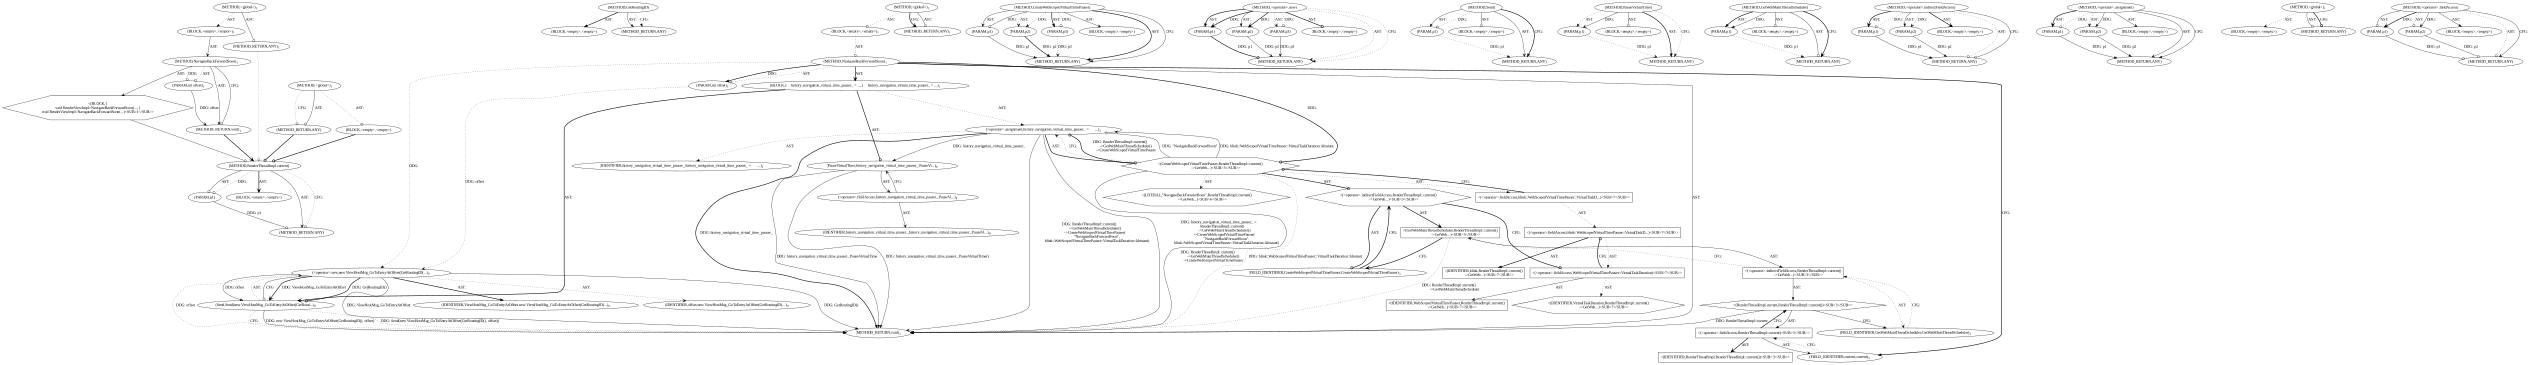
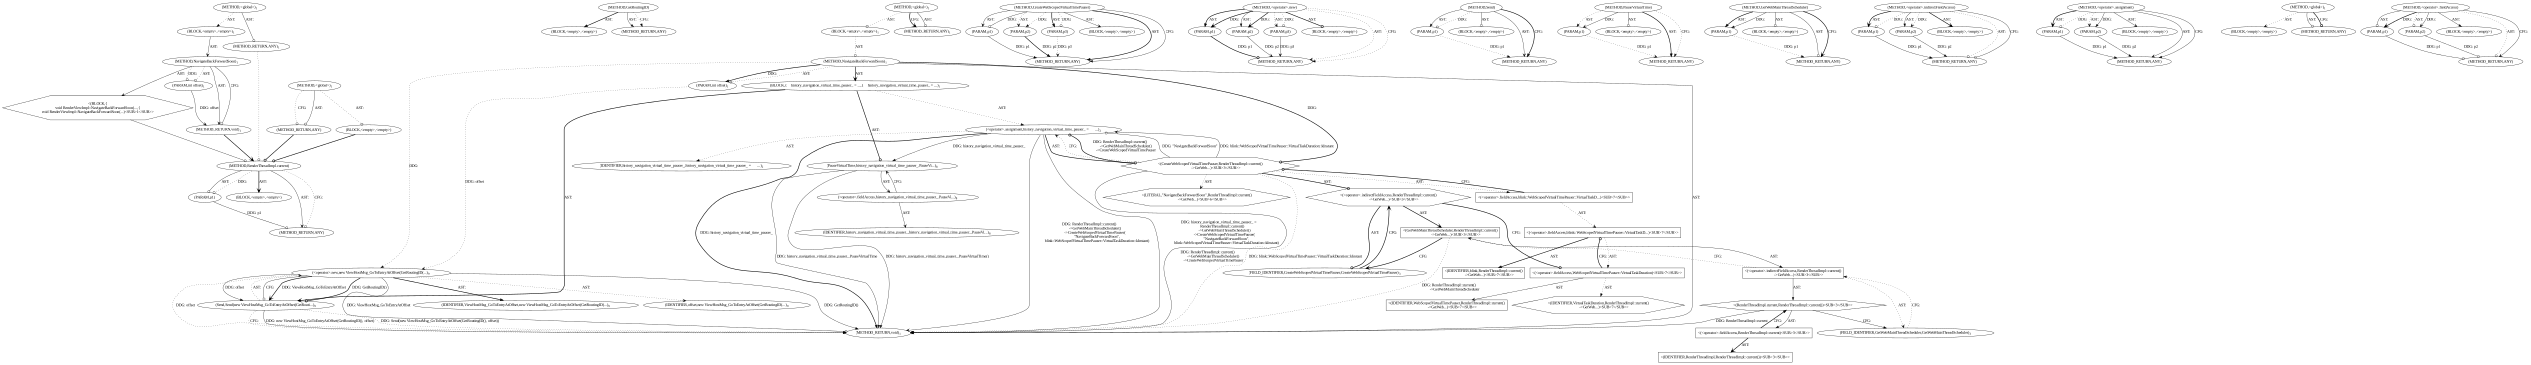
(1840, 357) -> none
